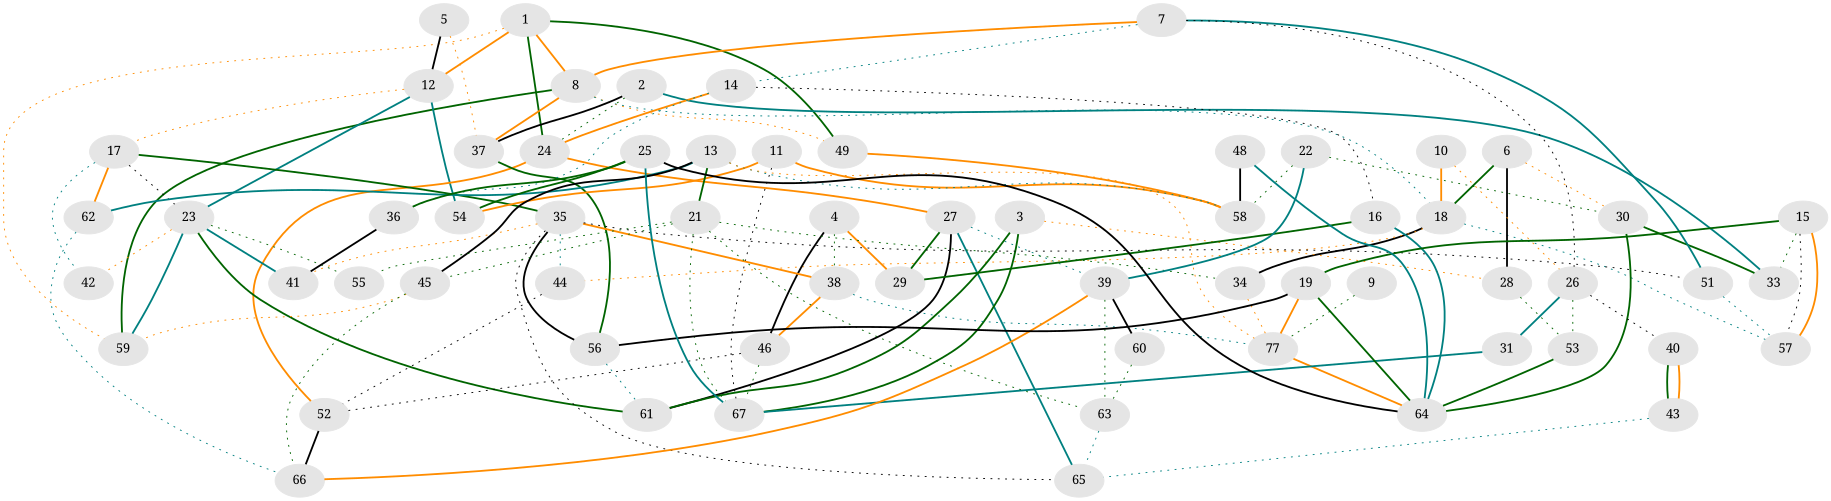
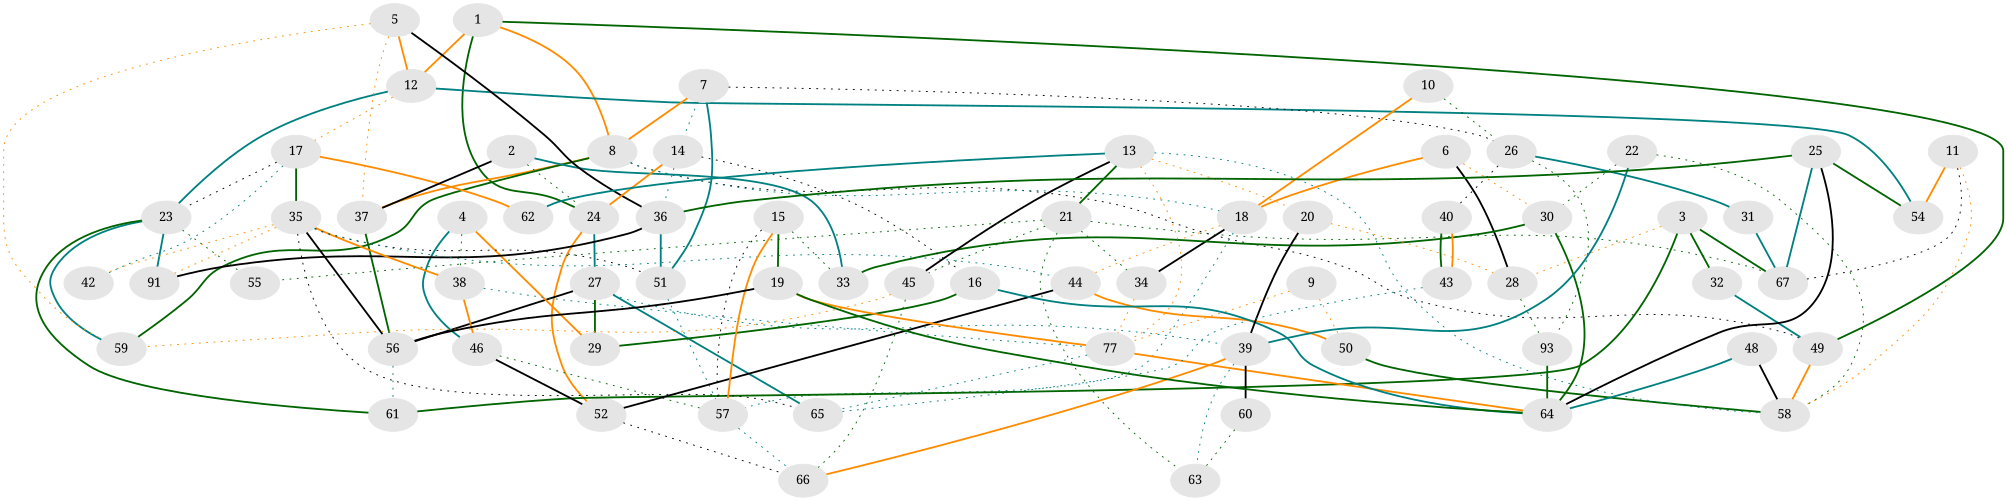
(436, 53) -> (403, 53)
(124, 75) -> (63, 94)
none -> (527, 120)
(733, 120) -> (1161, 218)
(1478, 181) -> (1361, 174)
(747, 186) -> (594, 247)
(1008, 186) -> (1928, 311)
(1499, 210) -> (1470, 119)
none -> (1308, 218)
(139, 250) -> (190, 248)
none -> (661, 255)
(794, 281) -> (423, 287)
(293, 283) -> (154, 283)
none -> (1717, 283)
(1322, 316) -> (1191, 322)
(442, 349) -> (838, 349)
(1105, 349) -> (1208, 411)
none -> (1346, 349)
(1573, 349) -> (1547, 349)
(839, 353) -> (494, 316)
(754, 377) -> (600, 382)
(545, 382) -> (539, 382)
(115, 387) -> (763, 448)
(312, 448) -> (702, 448)
(1092, 448) -> (964, 382)
